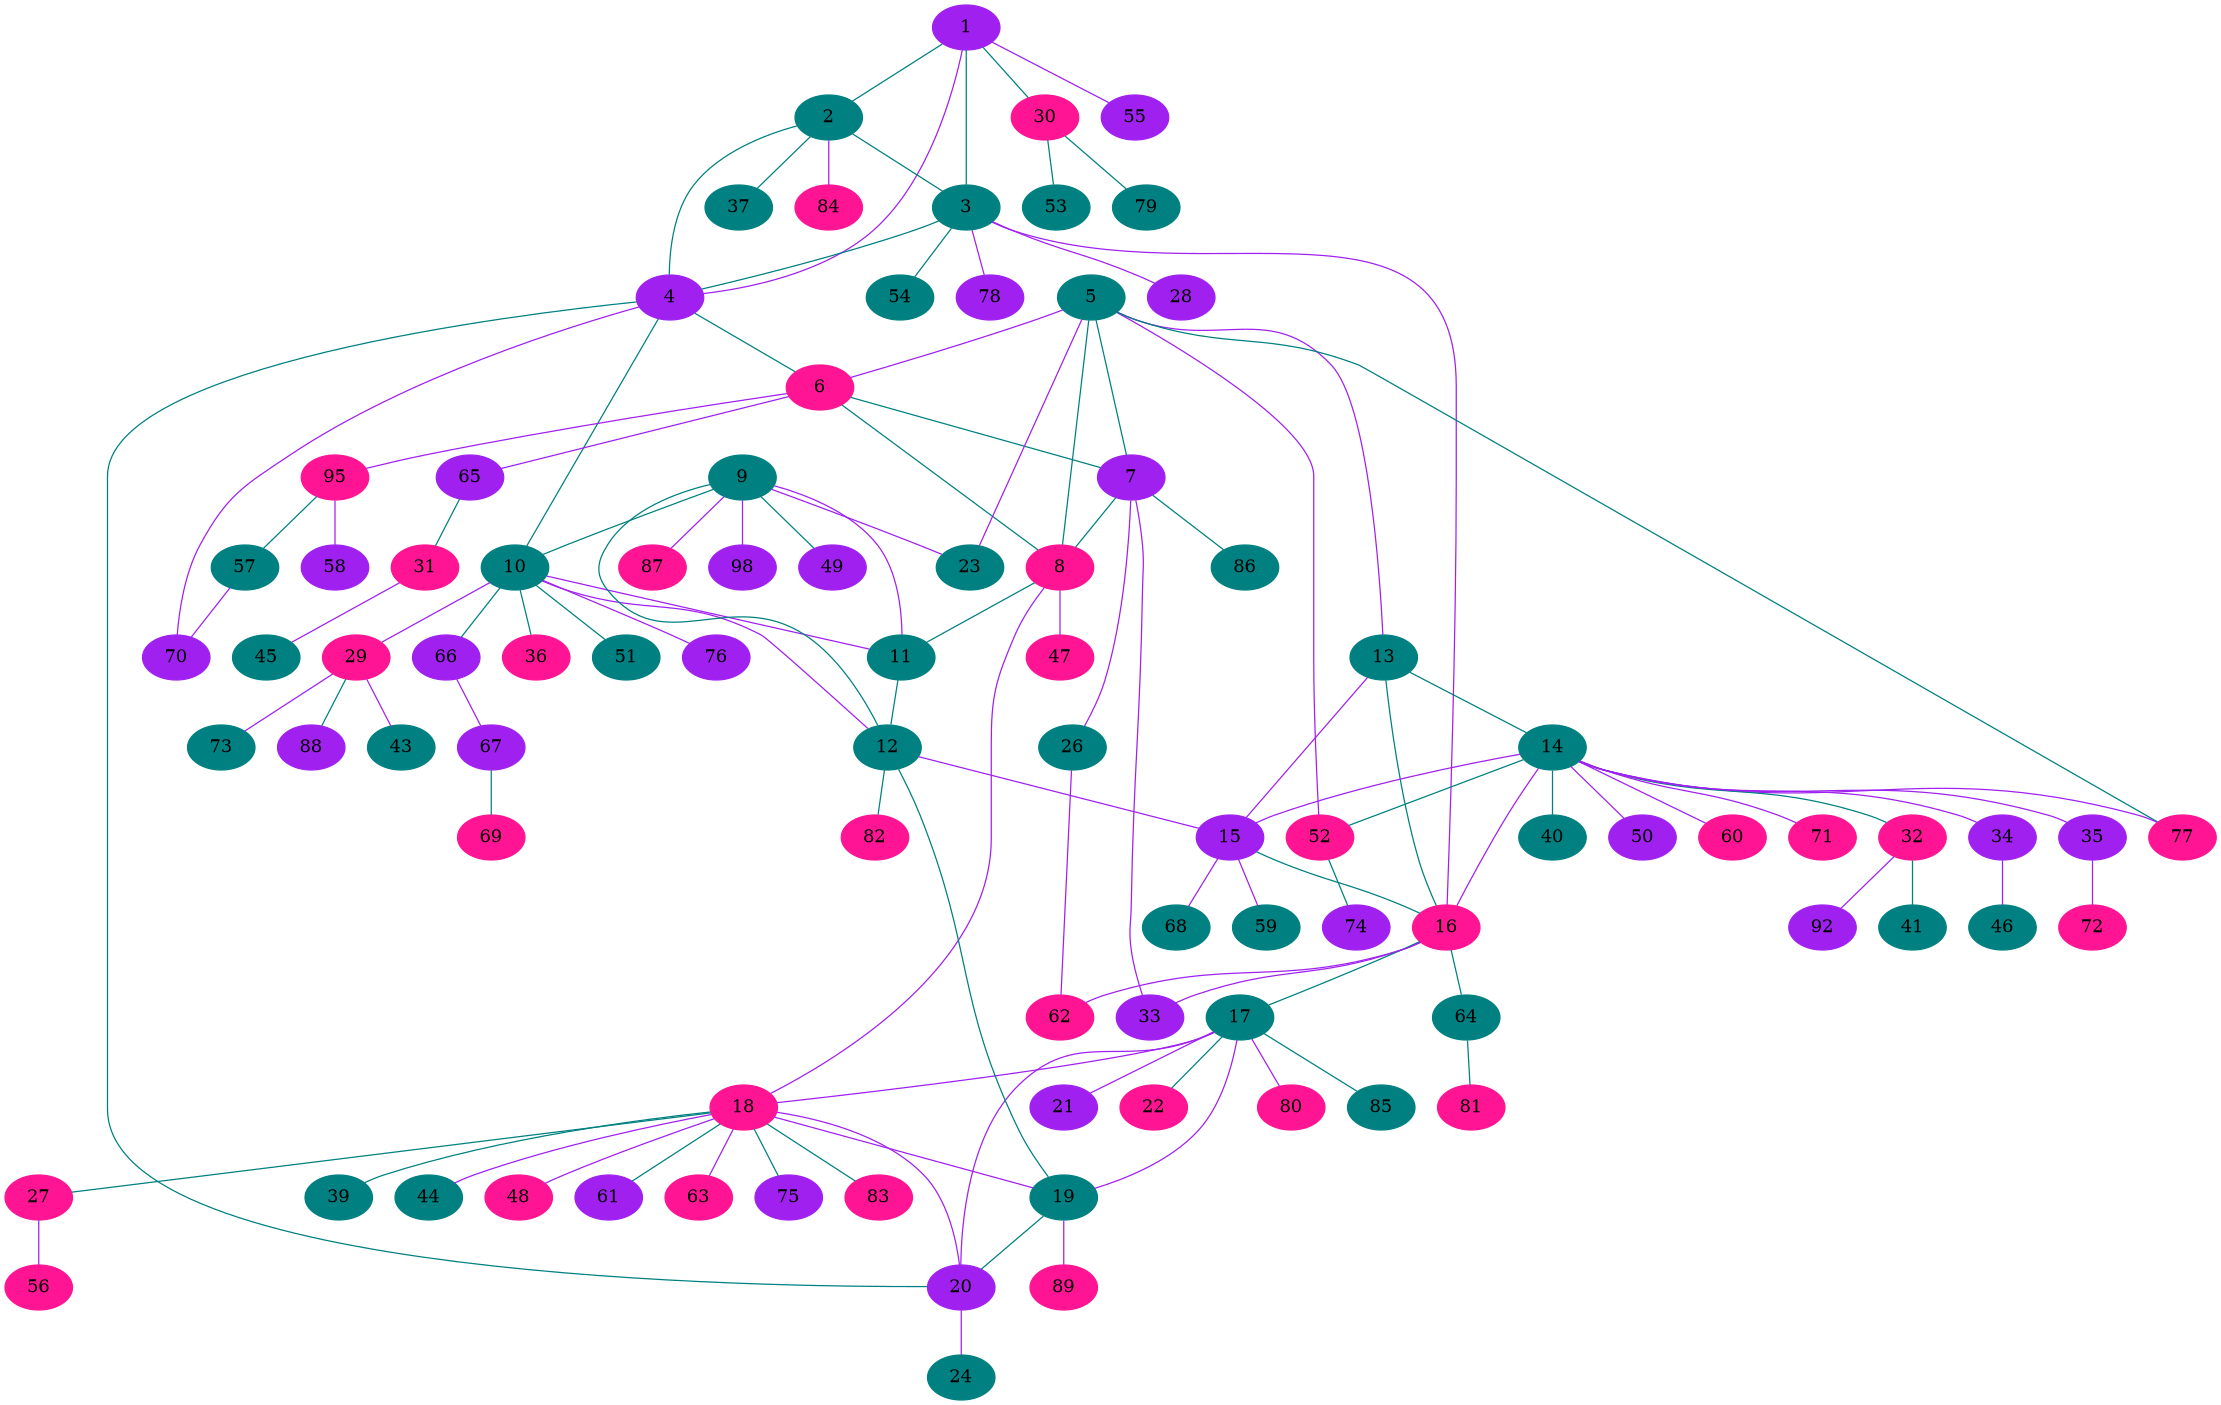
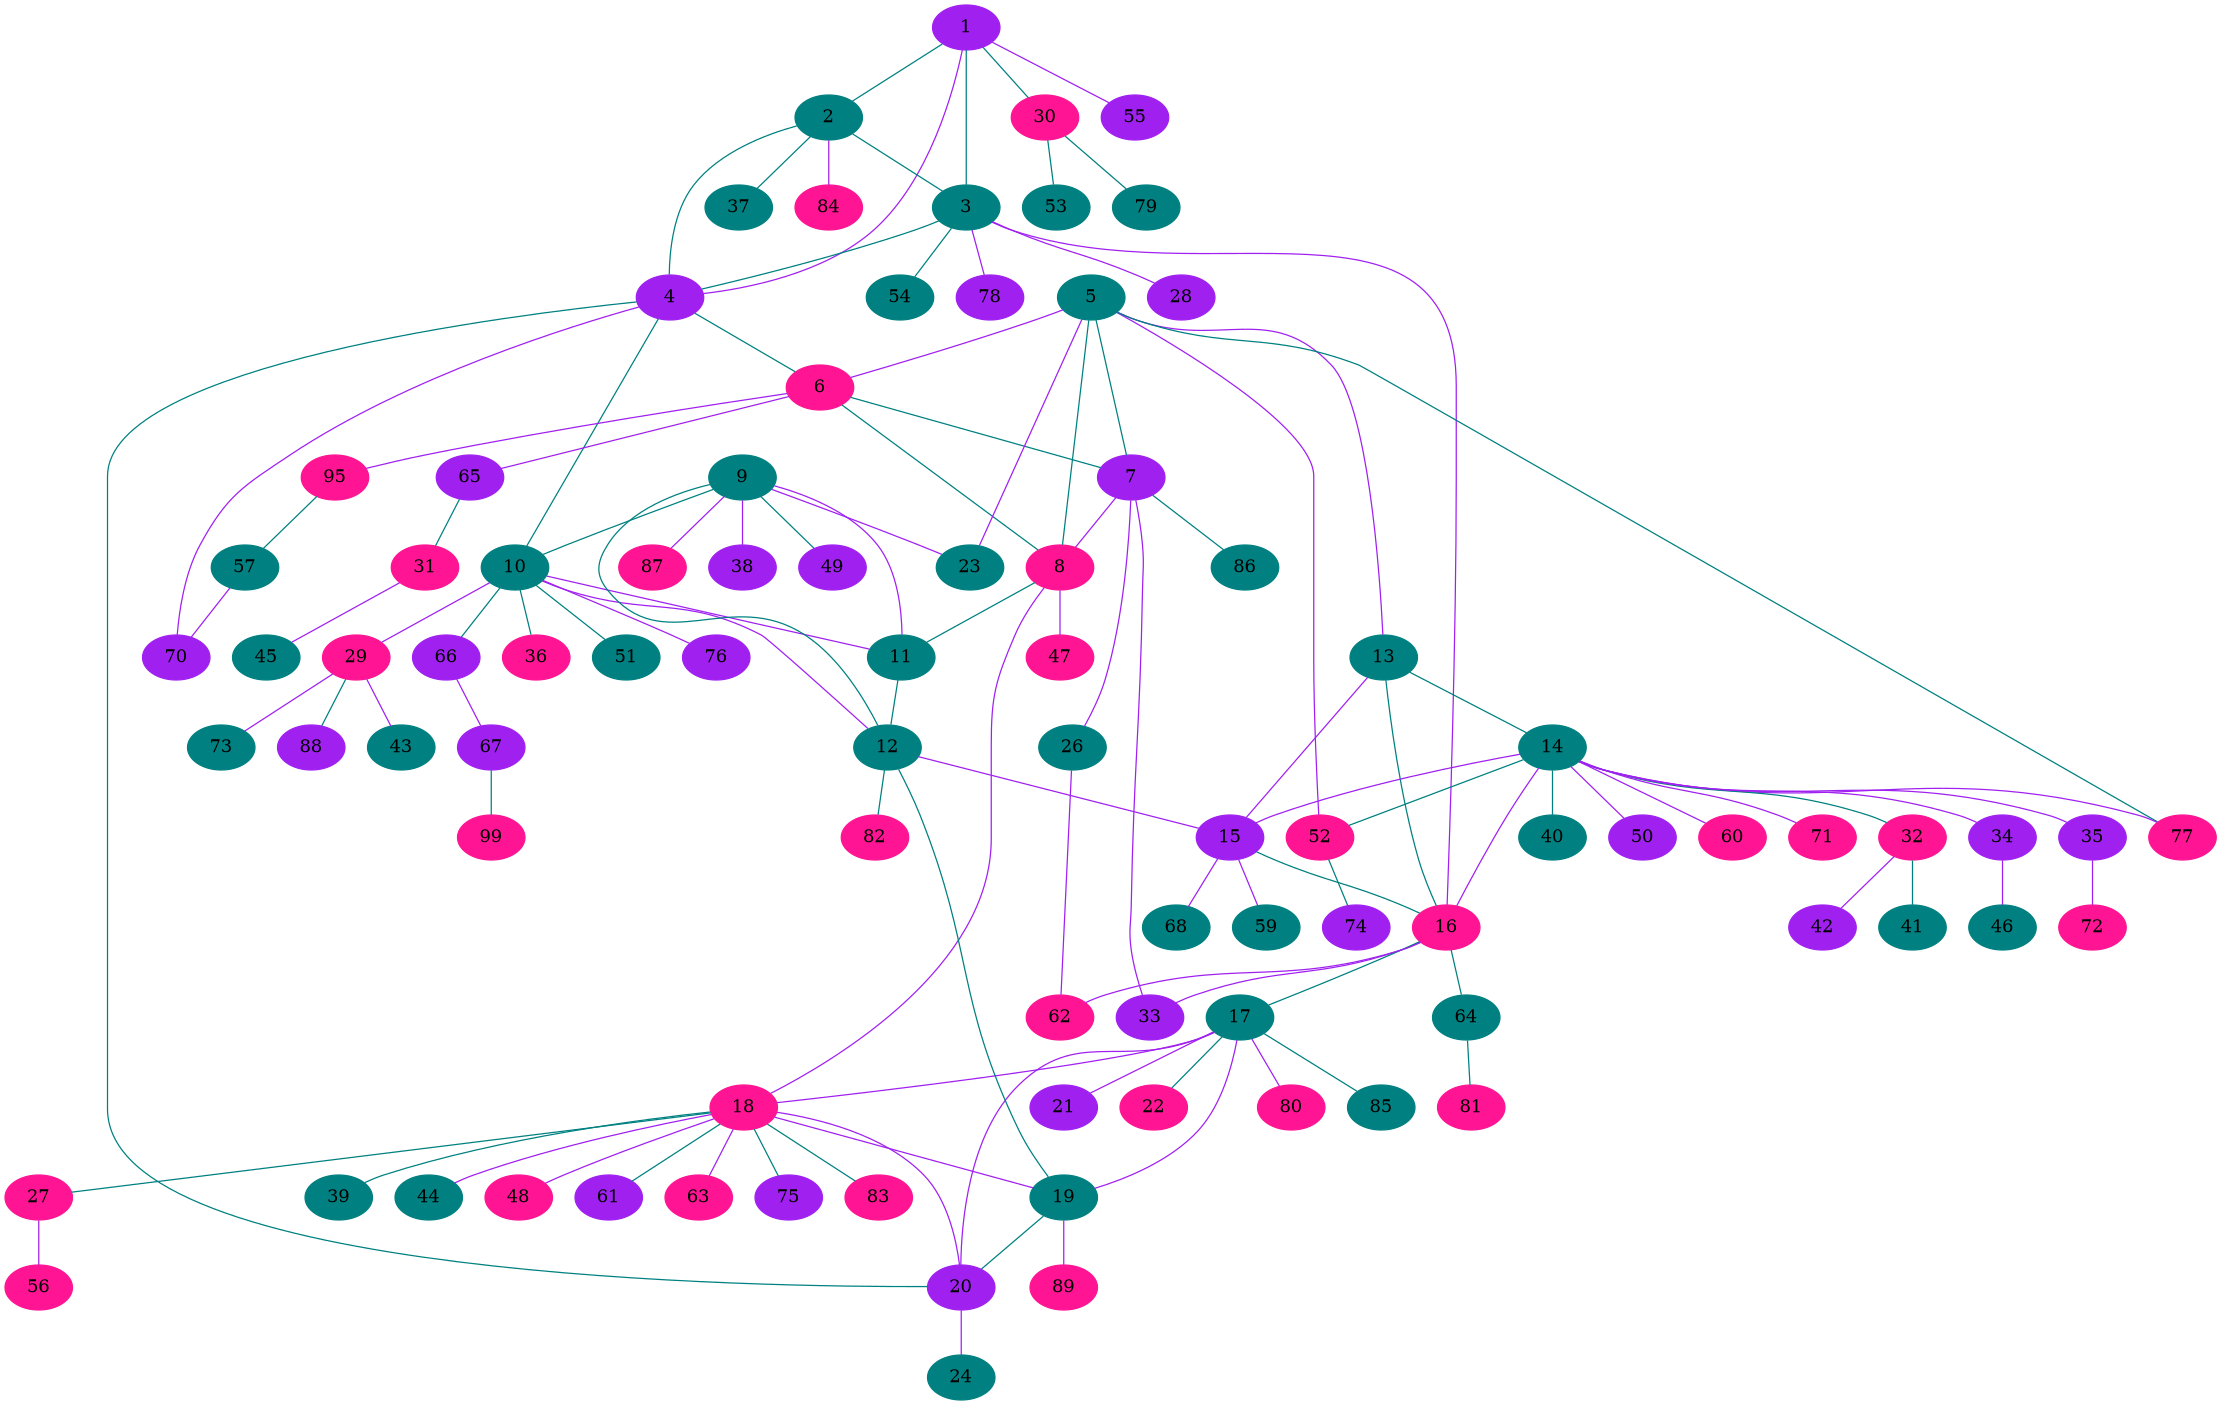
(1096, 523) -> (1096, 523)
(335, 568) -> none
(742, 568) -> (742, 568)
(491, 838) -> (491, 838)
(1822, 928) -> (1822, 928)
